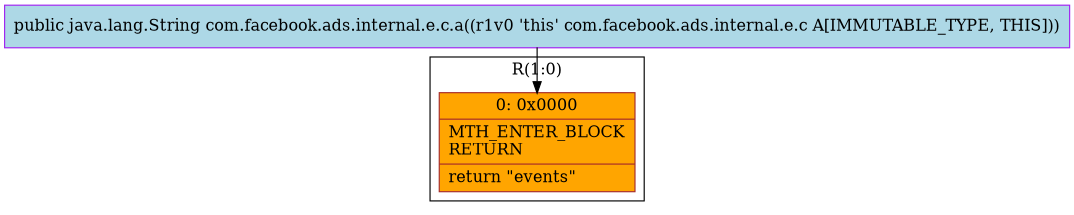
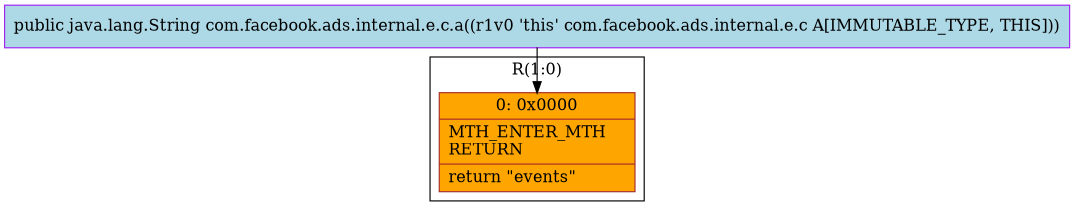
(537, 132) -> (527, 132)
